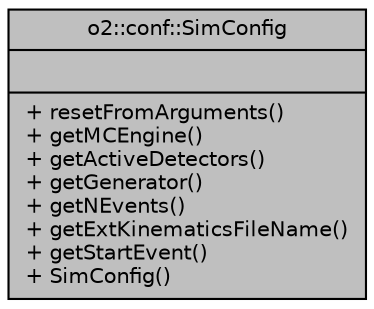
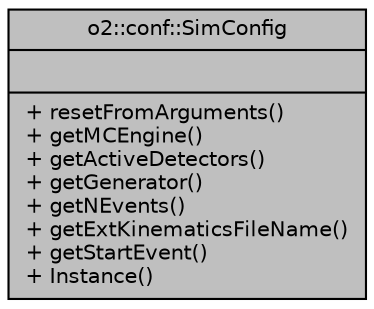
(99, 277) -> (90, 277)
